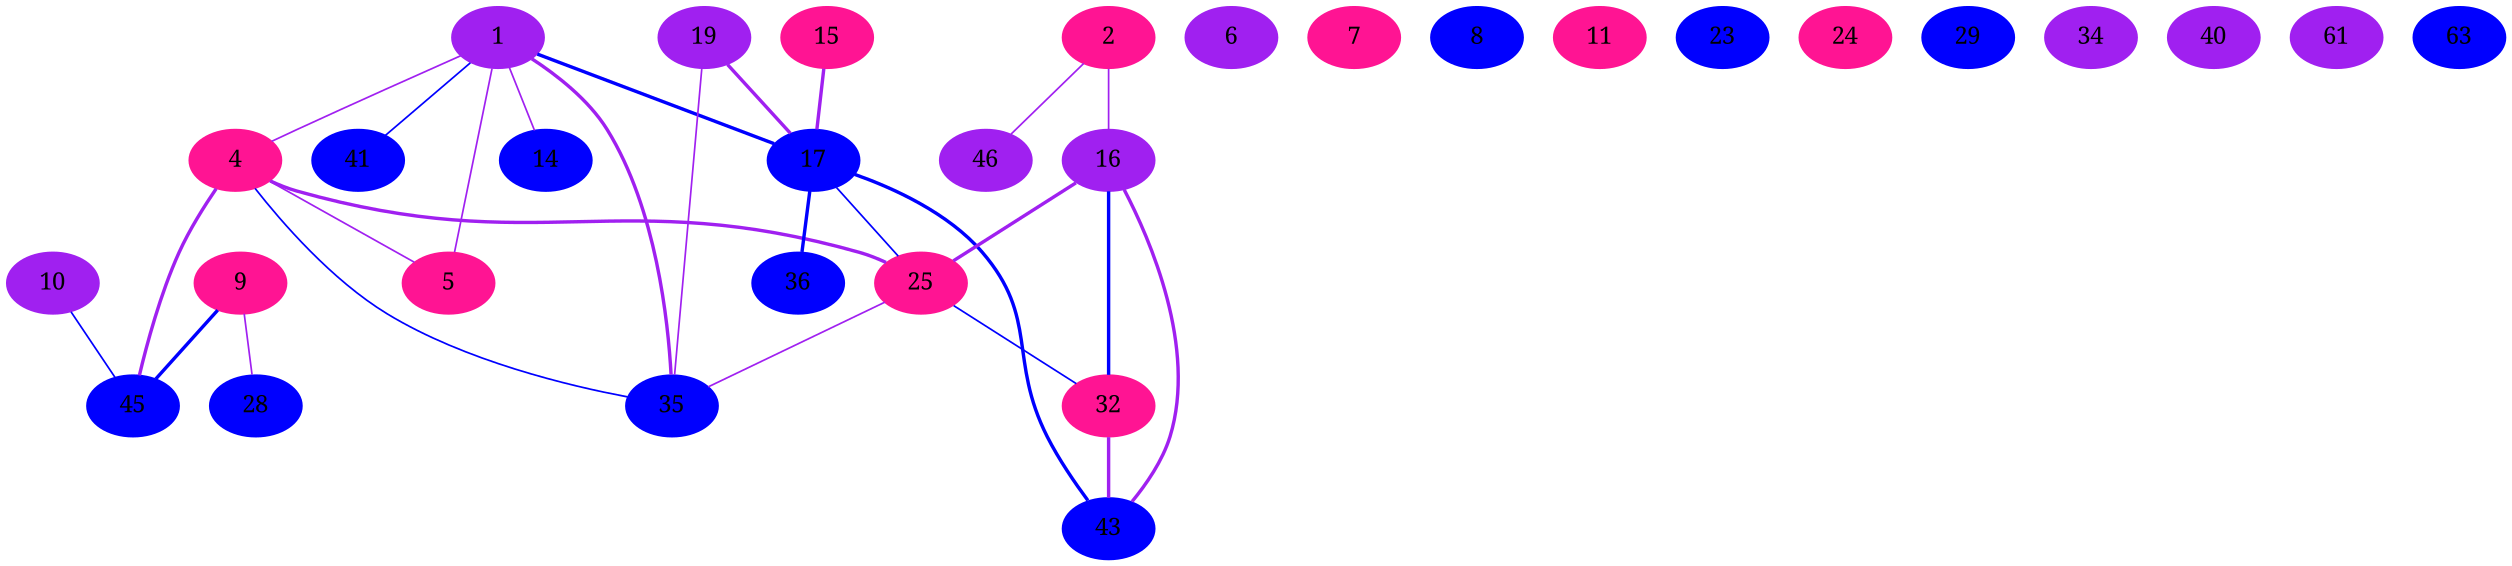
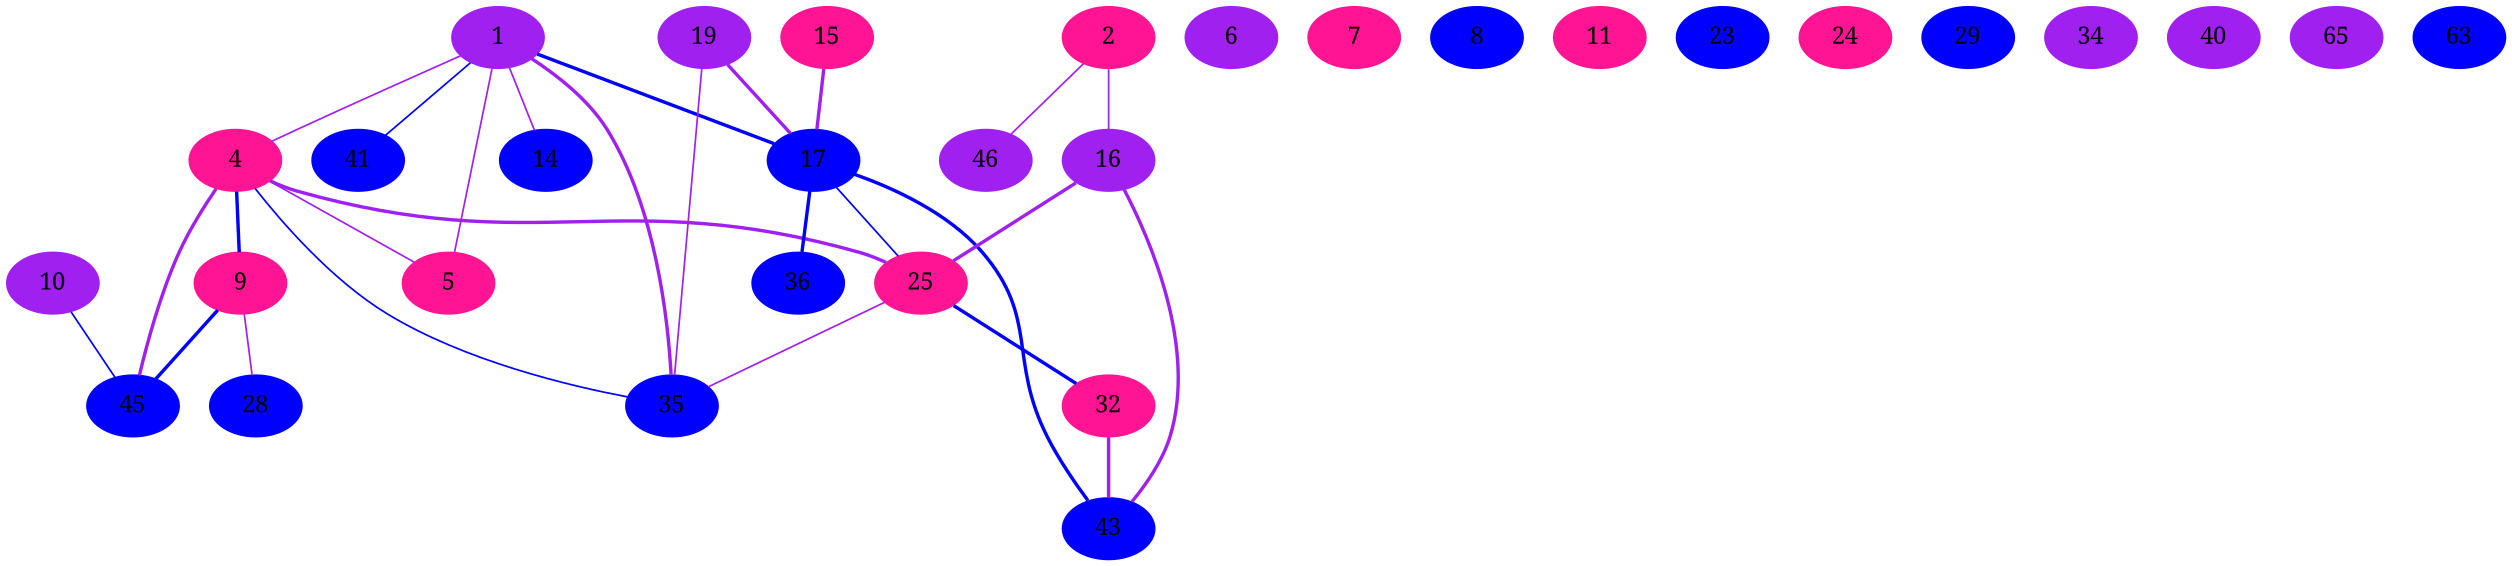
(2337, 38) -> (2337, 38)
none -> (238, 222)
(1109, 283) -> none
(1009, 341) -> (1009, 341)
